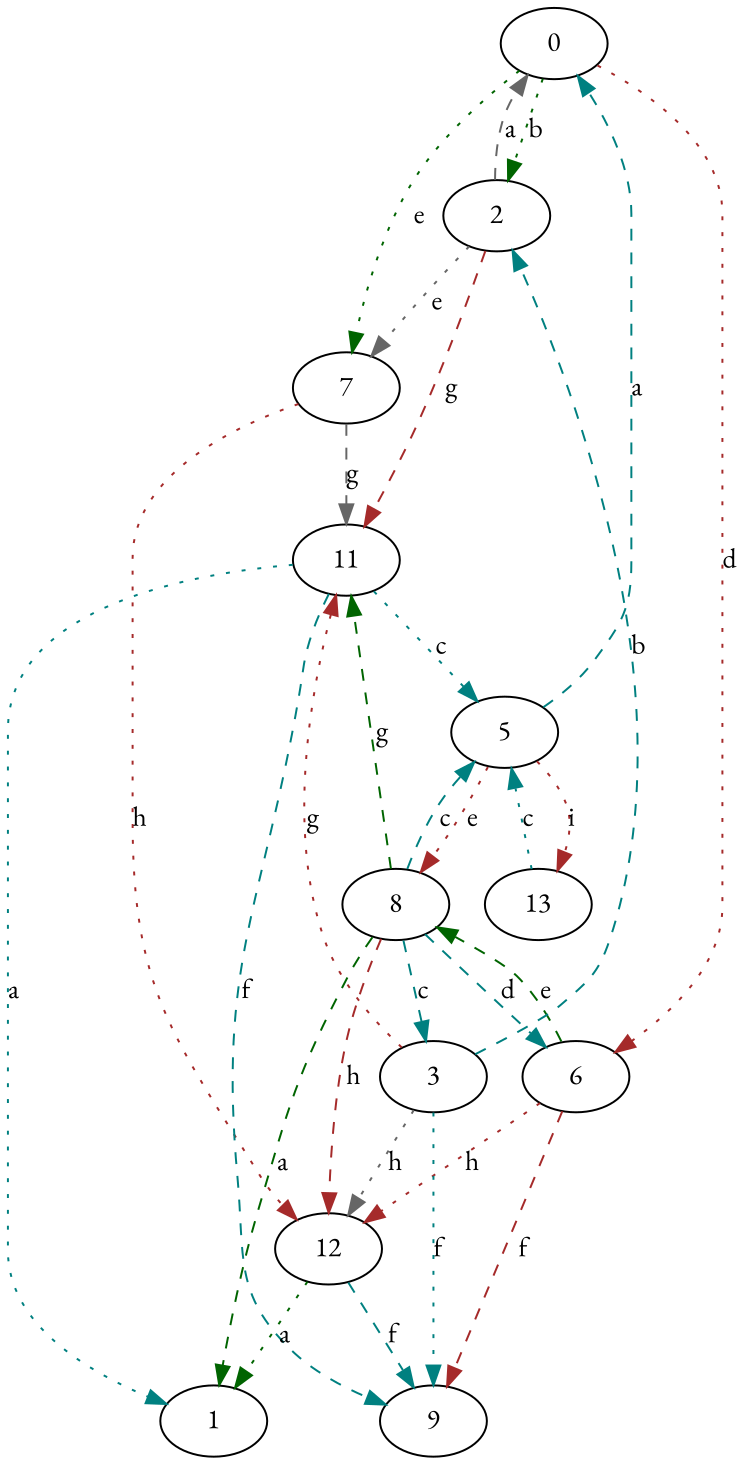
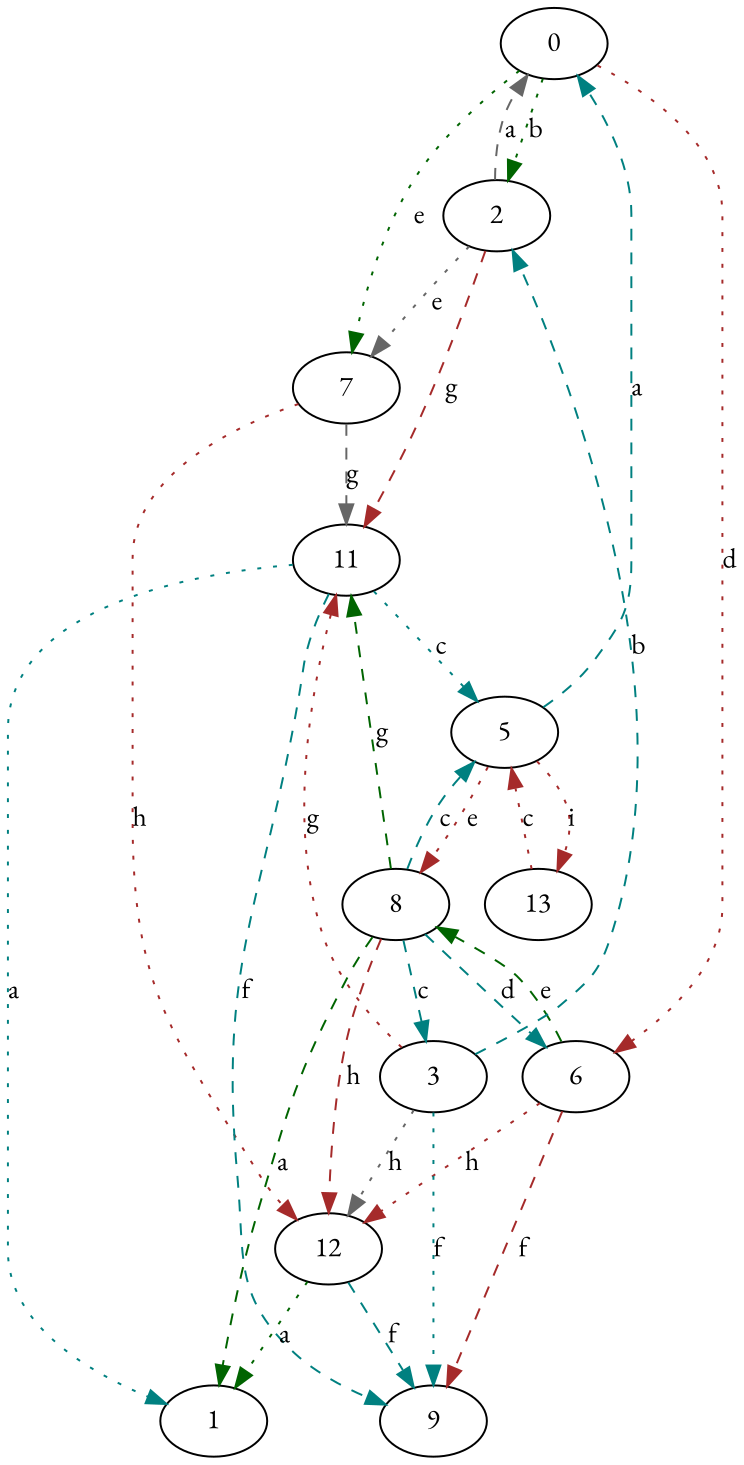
(524, 829) -> (524, 829)
